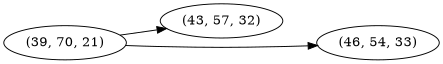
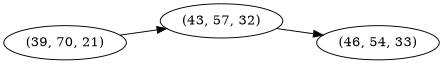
(217, 47) -> (295, 31)
